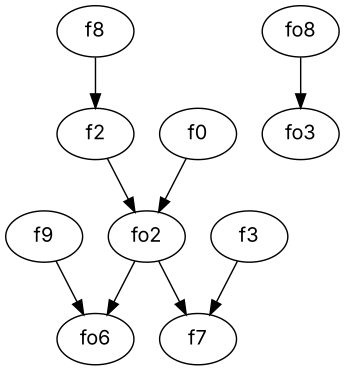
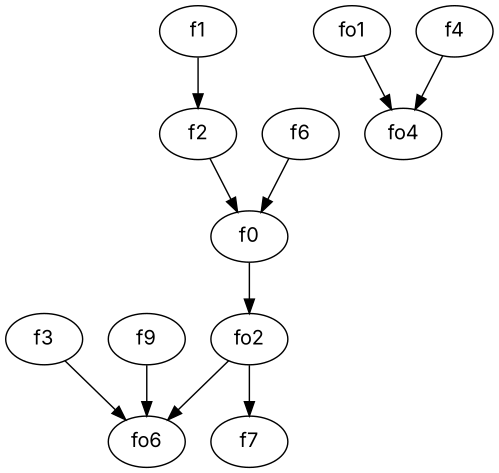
(95, 31) -> (198, 31)
(301, 31) -> (352, 31)
none -> (455, 31)
(301, 134) -> (403, 134)
none -> (301, 134)
(118, 179) -> (220, 179)
(227, 281) -> (90, 385)
